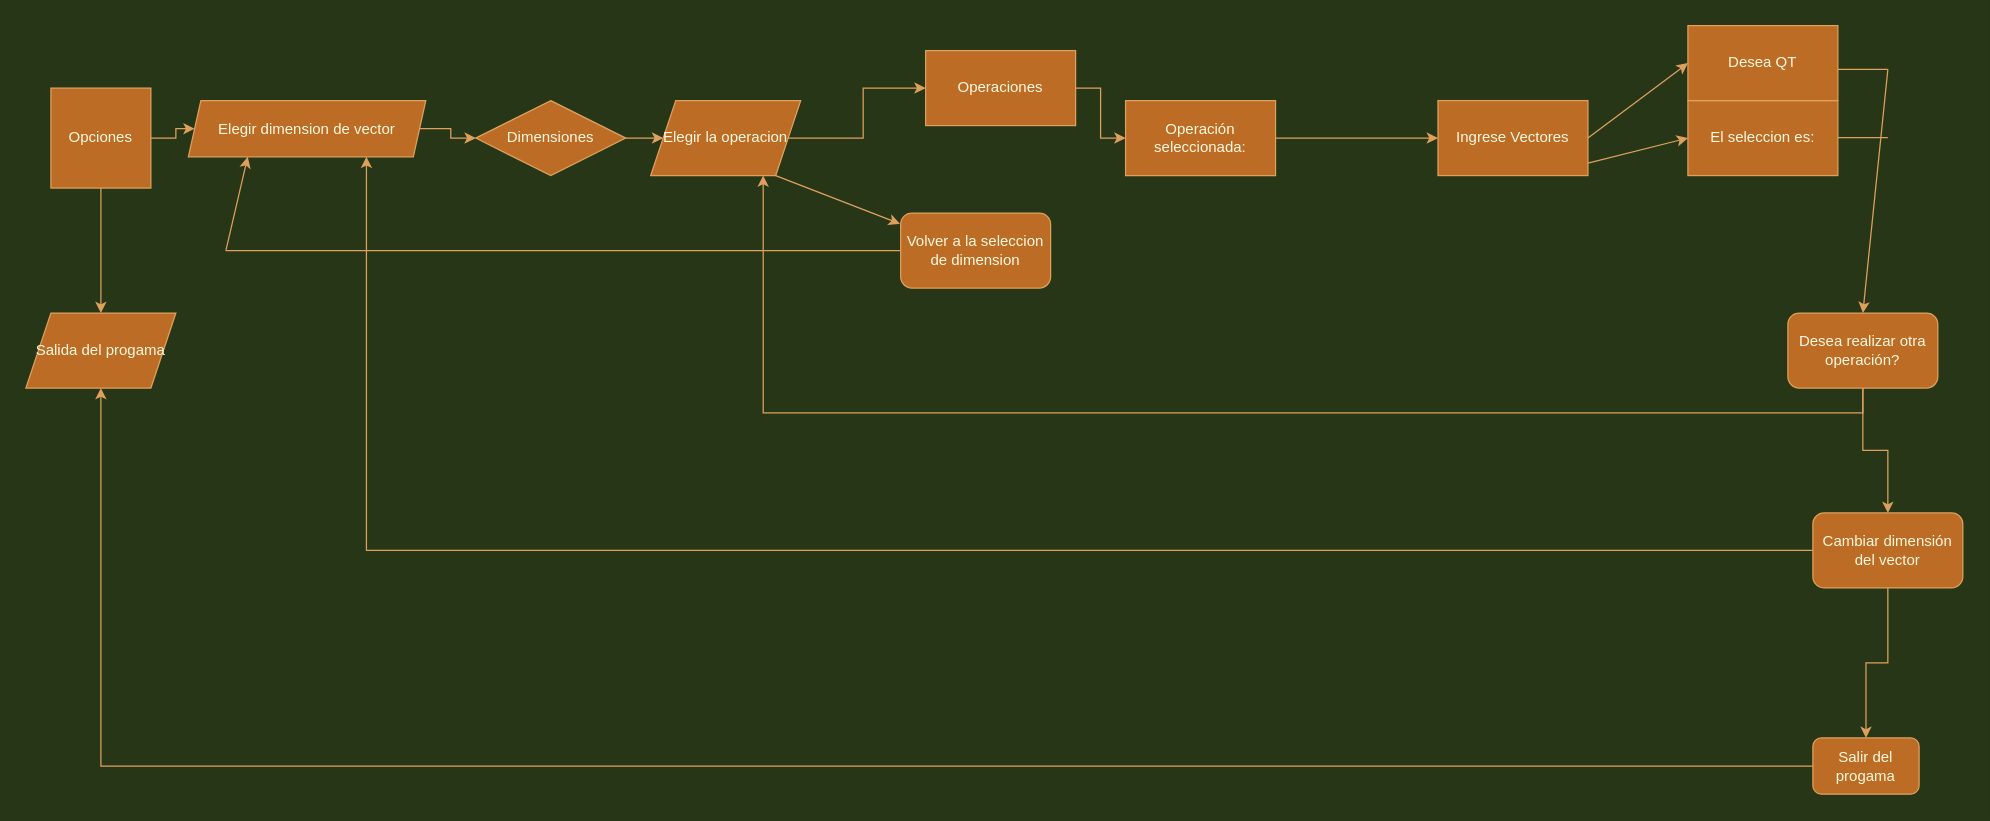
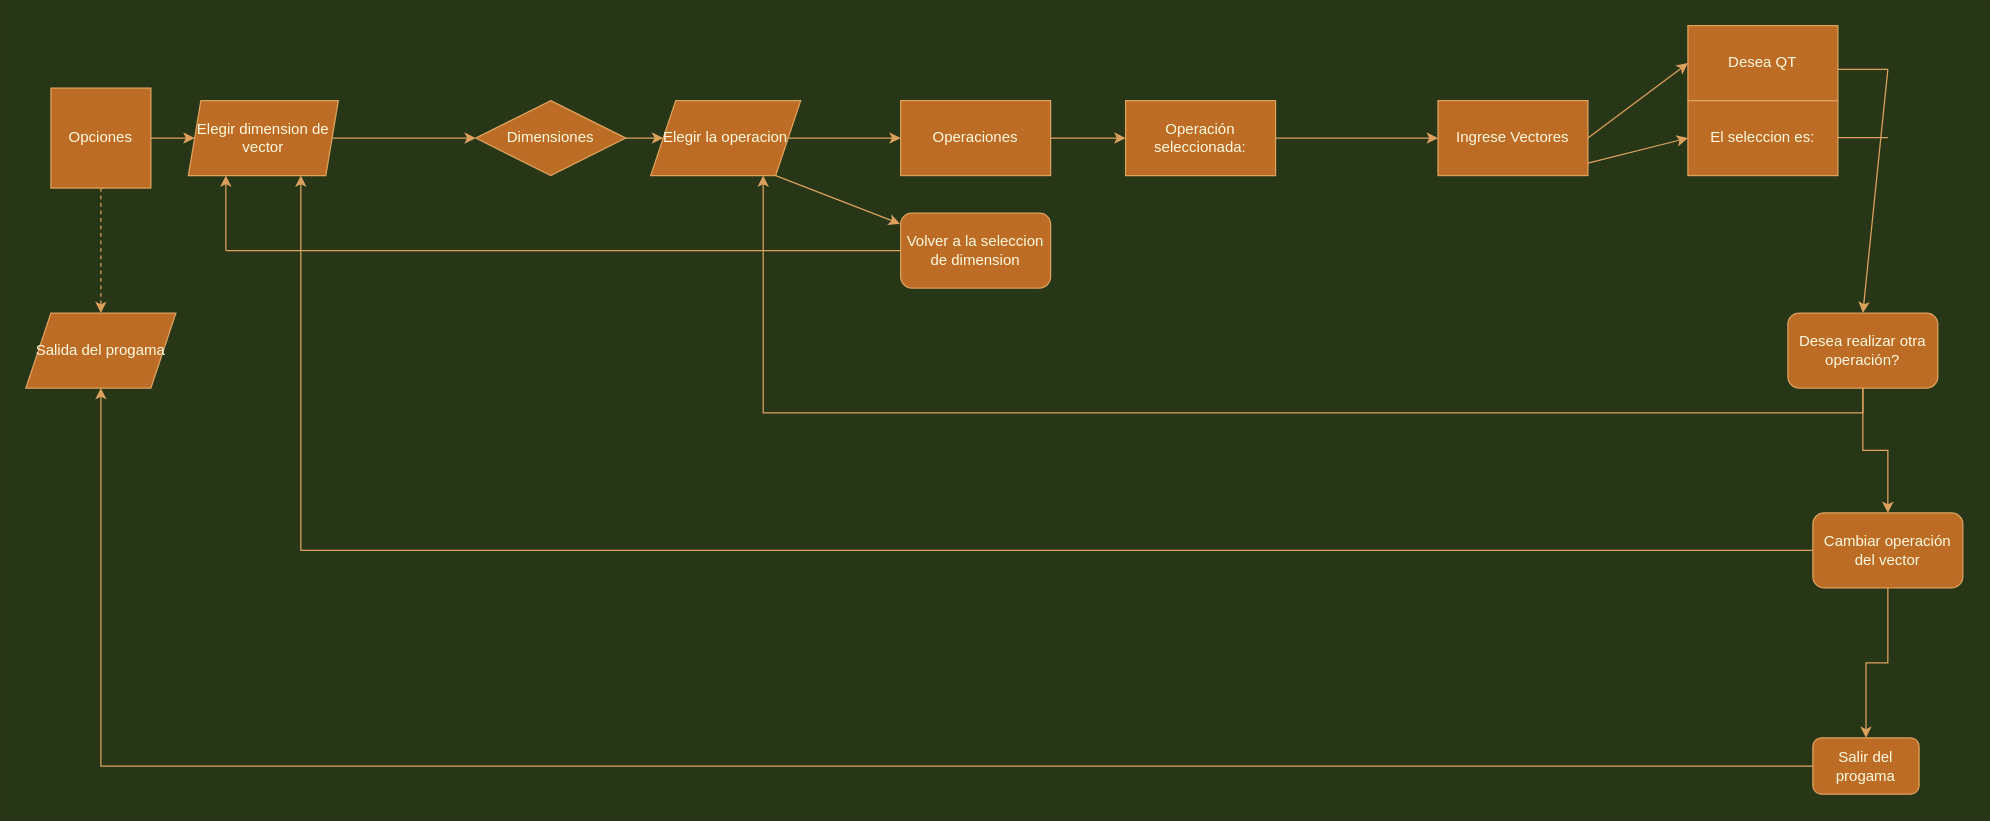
(1001, 88) -> (976, 138)
(307, 129) -> (263, 138)
(101, 245) -> (101, 245)
(1888, 551) -> (1888, 551)
